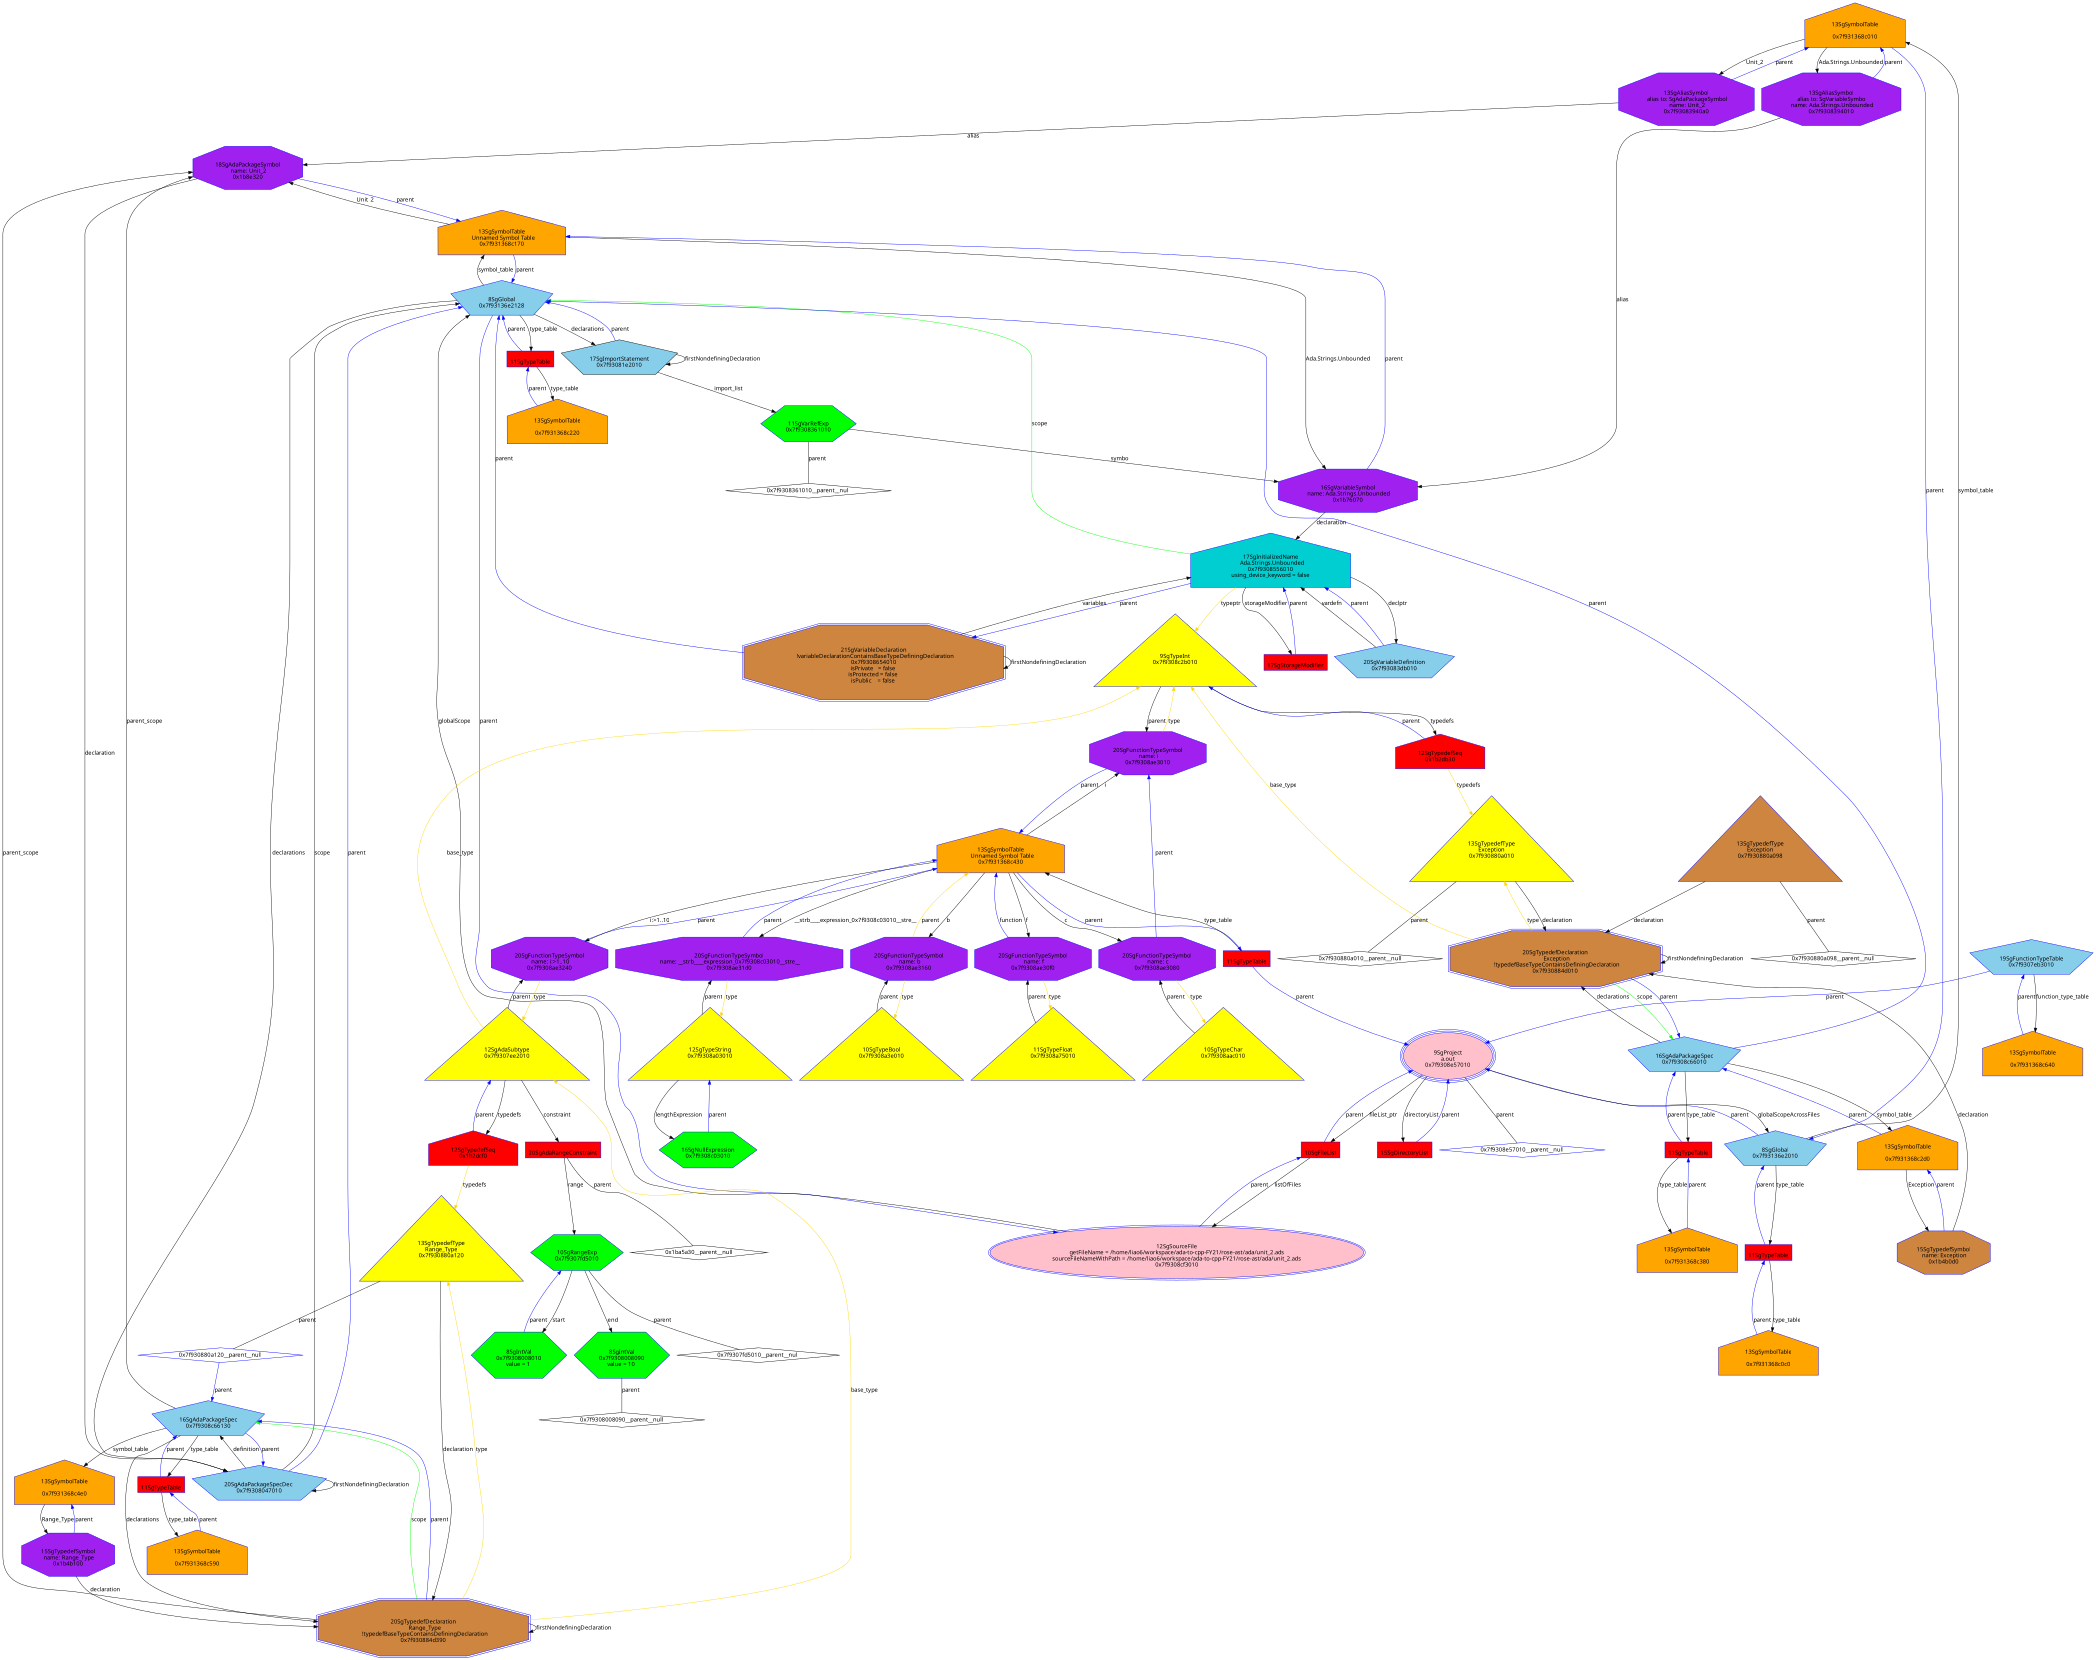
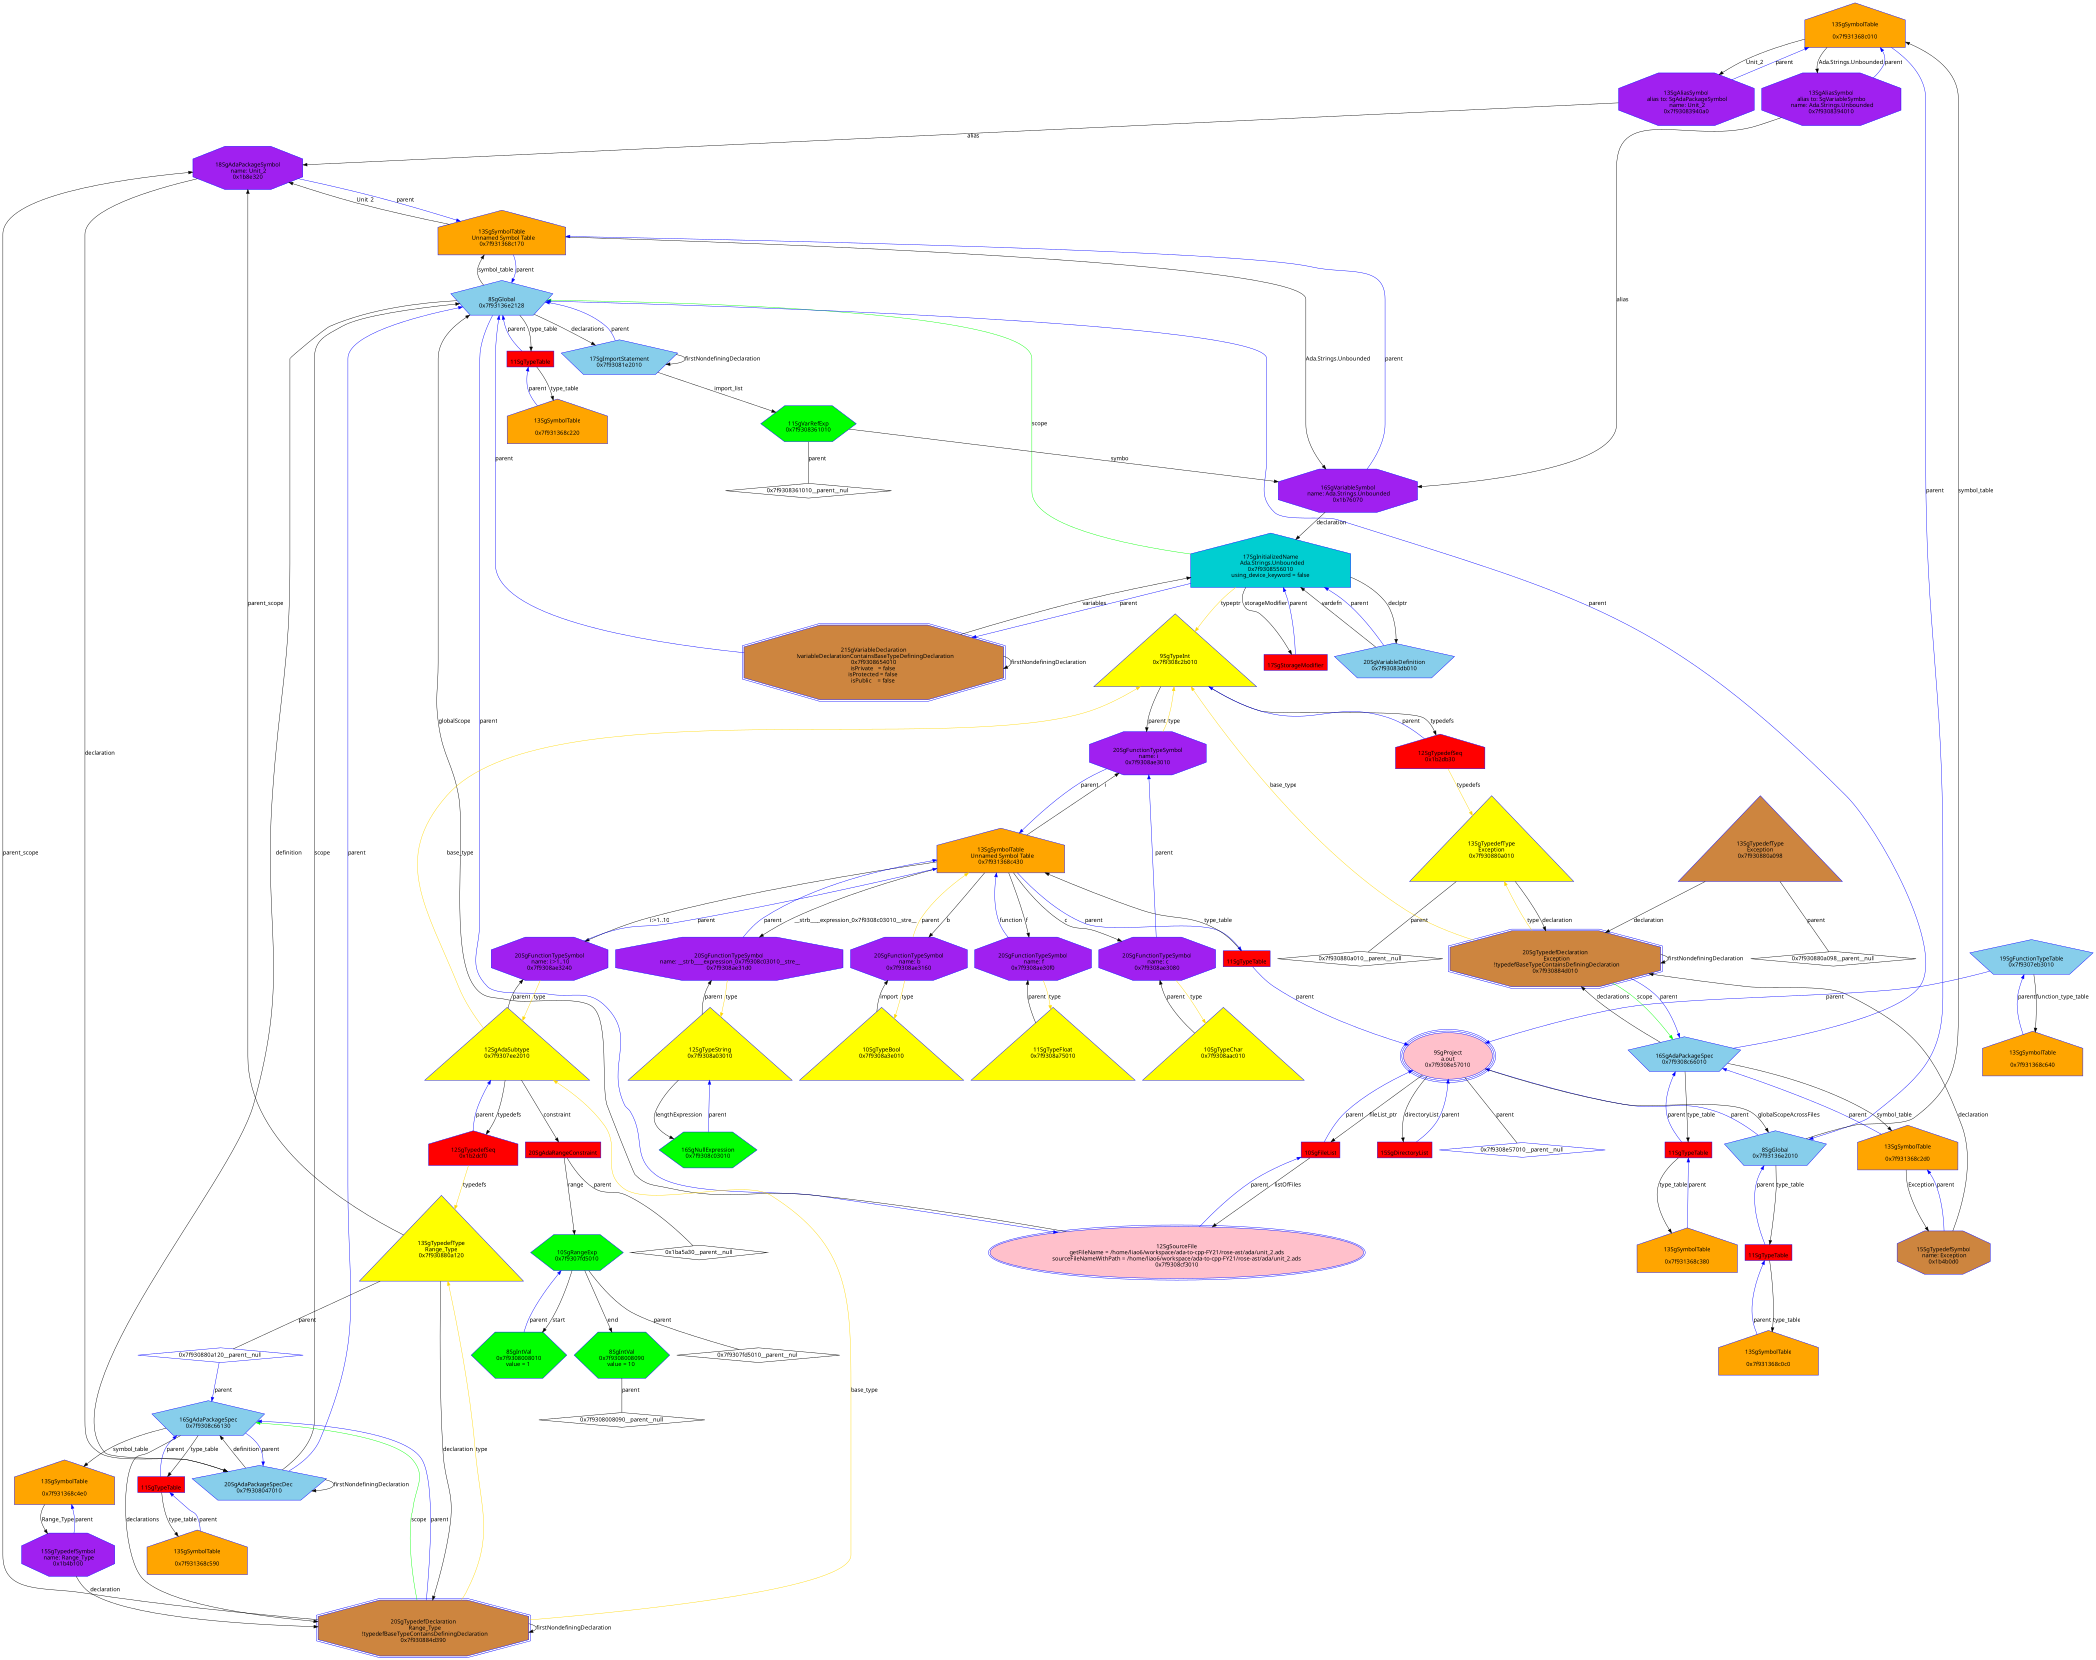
(619, 359) -> (619, 359)
(127, 788) -> (248, 749)
(289, 853) -> (289, 853)
(889, 997) -> (889, 997)
